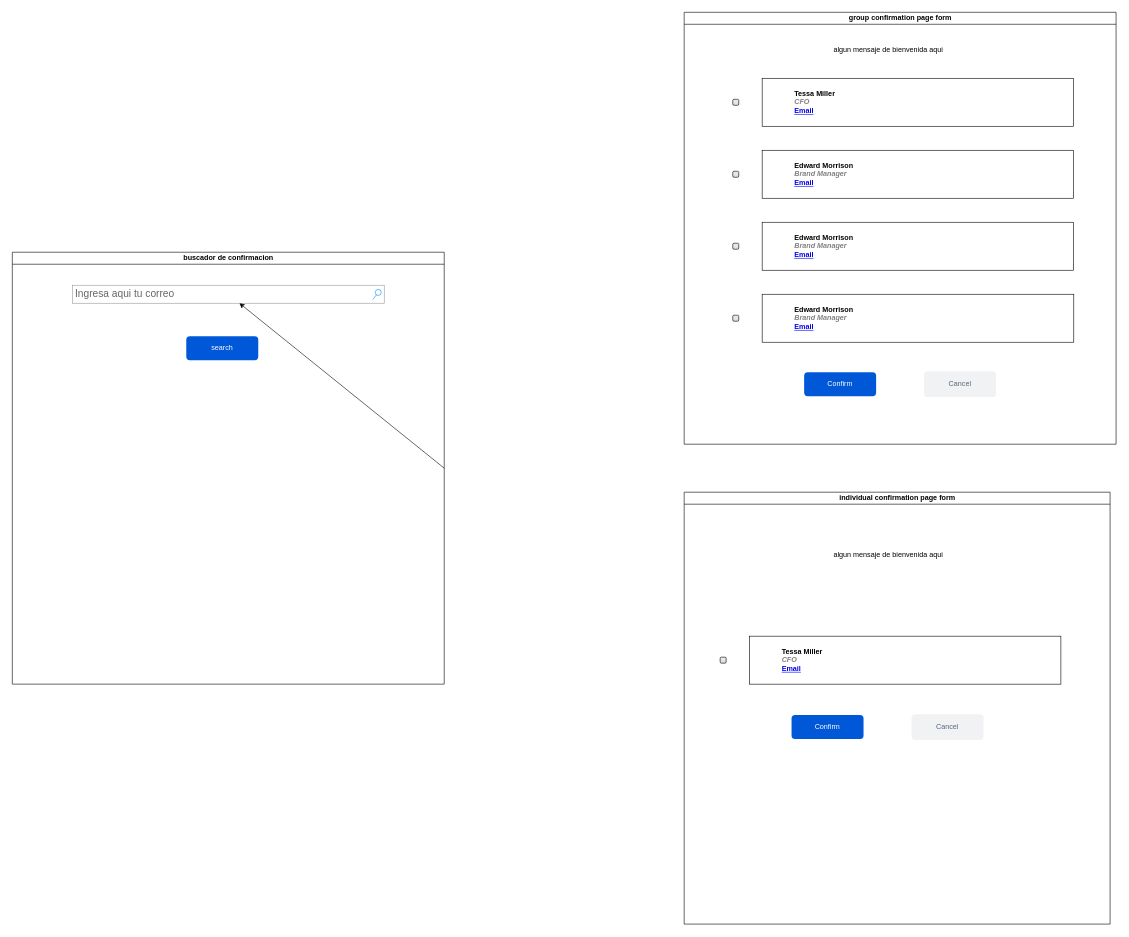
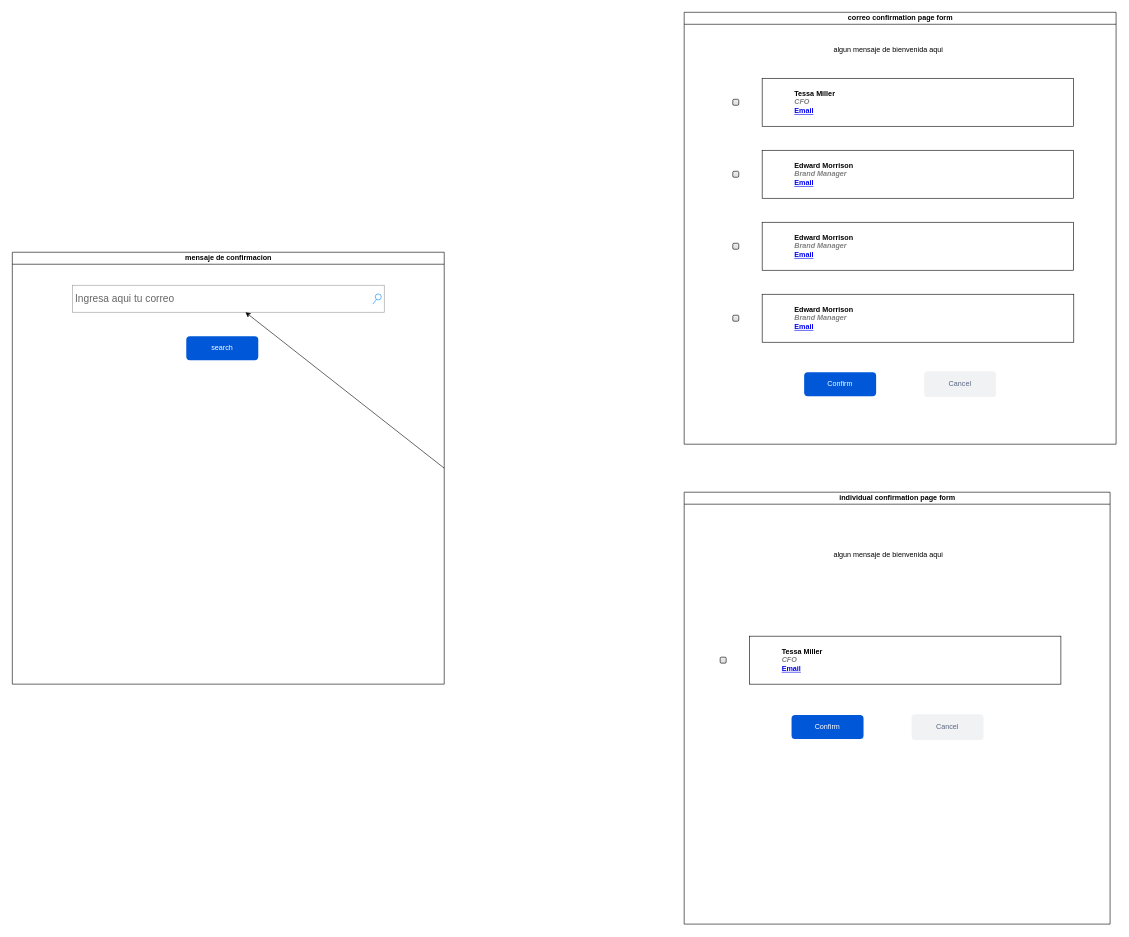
(901, 18) -> (901, 18)
(229, 258) -> (229, 258)
(228, 294) -> (228, 299)
